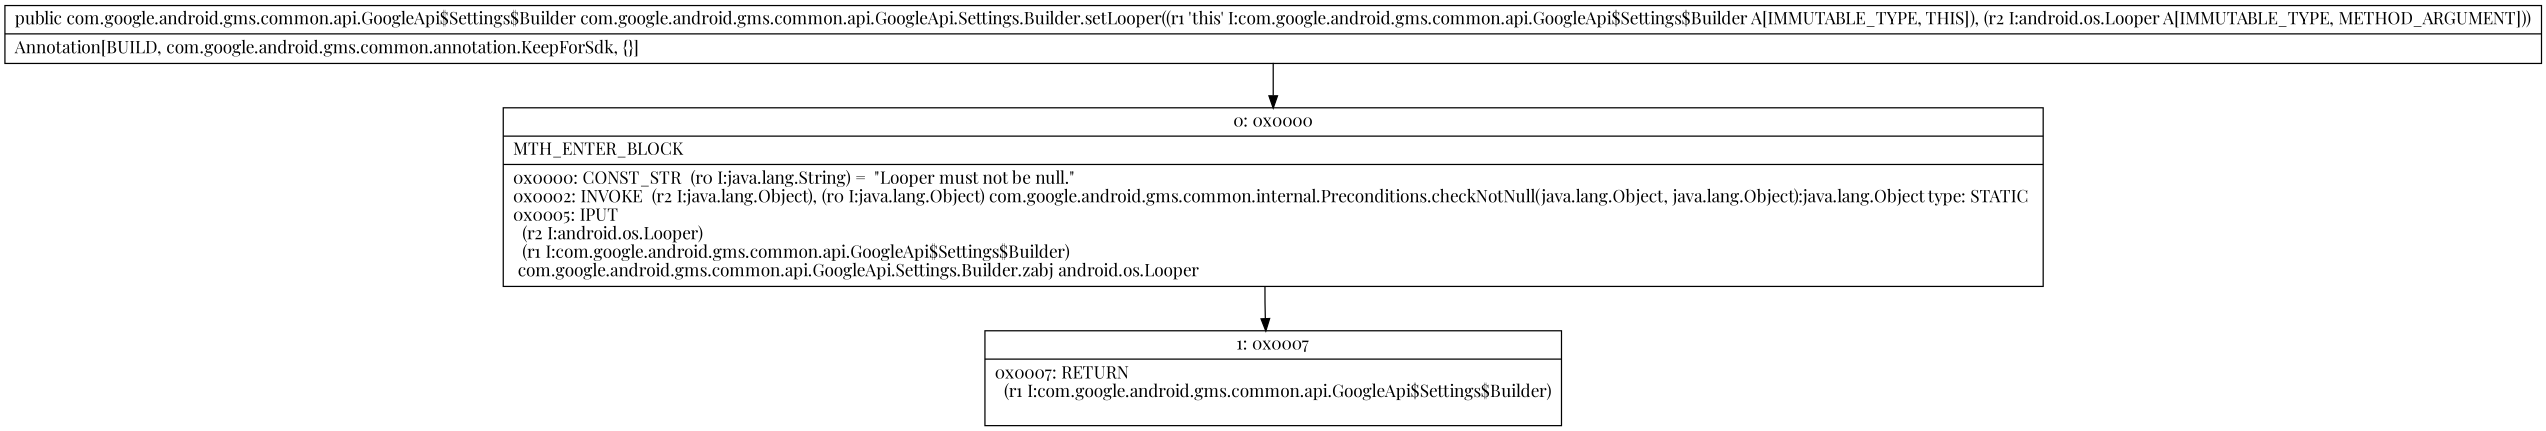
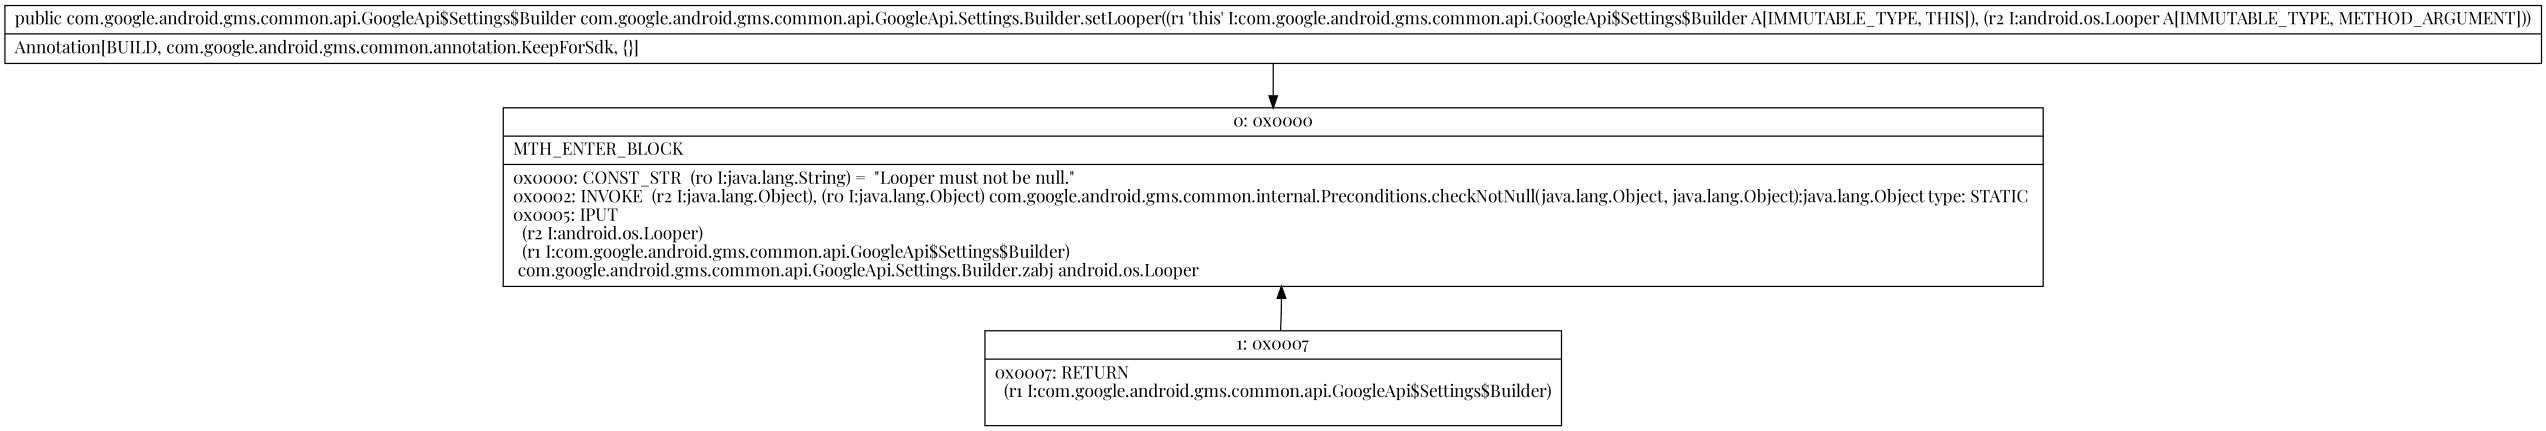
(1265, 302) -> (1281, 315)
